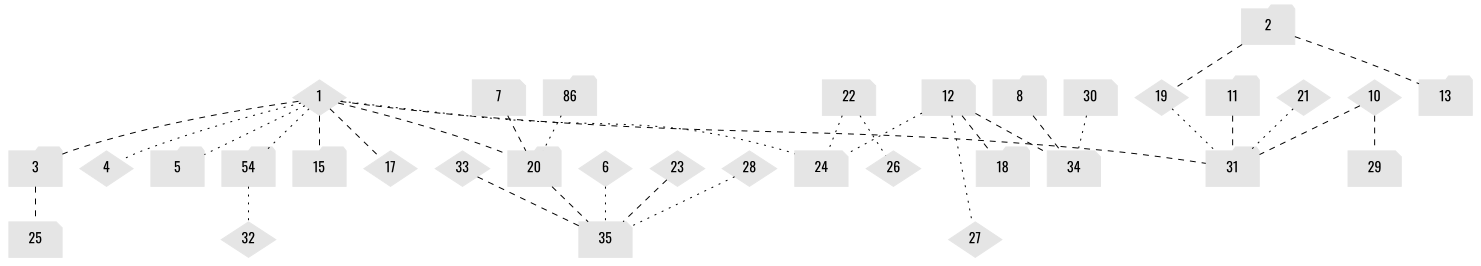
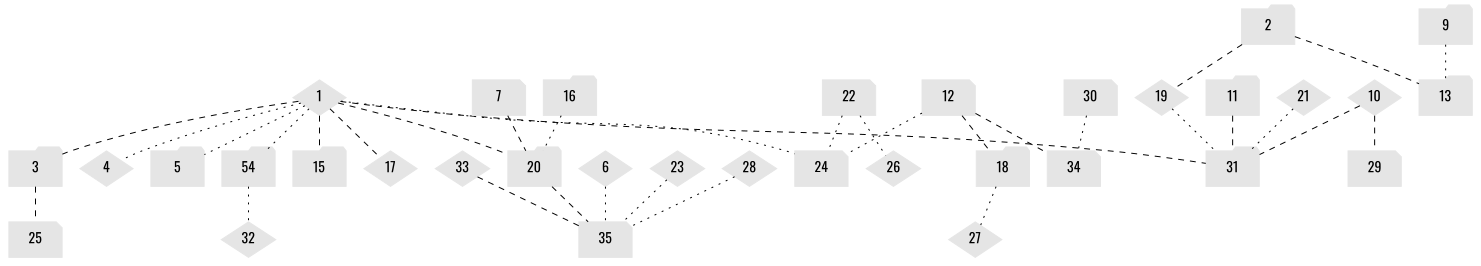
none -> (1446, 27)
(570, 98) -> (570, 98)
(1020, 98) -> none
(962, 169) -> (988, 206)
(645, 201) -> (645, 201)
